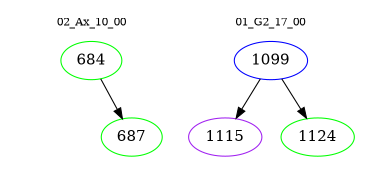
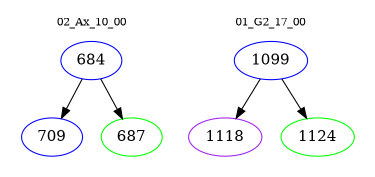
(91, 61) -> (91, 61)
none -> (52, 137)
(225, 137) -> (225, 137)
